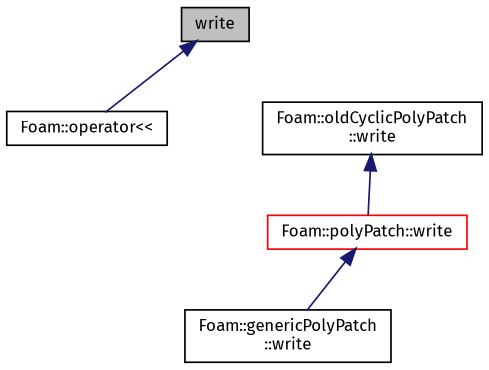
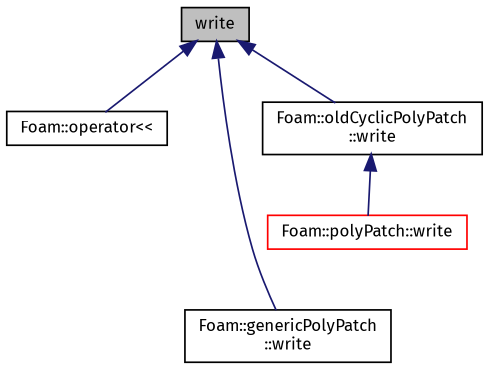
none -> (294, 76)
(326, 286) -> (238, 187)
